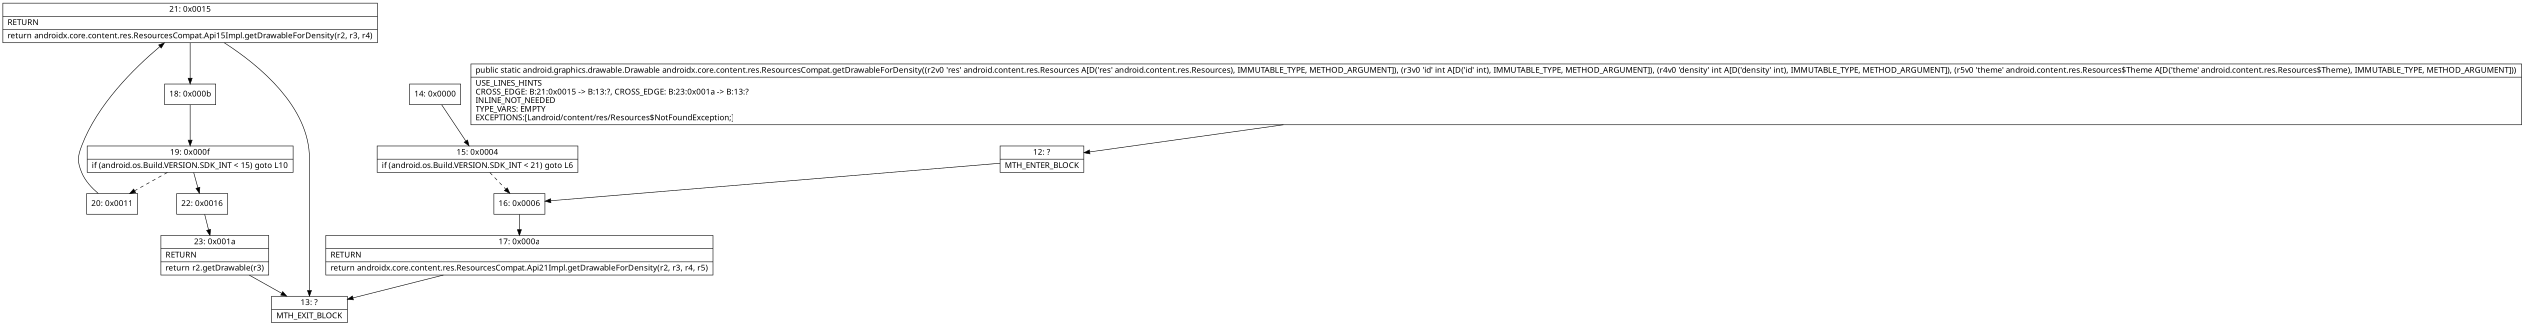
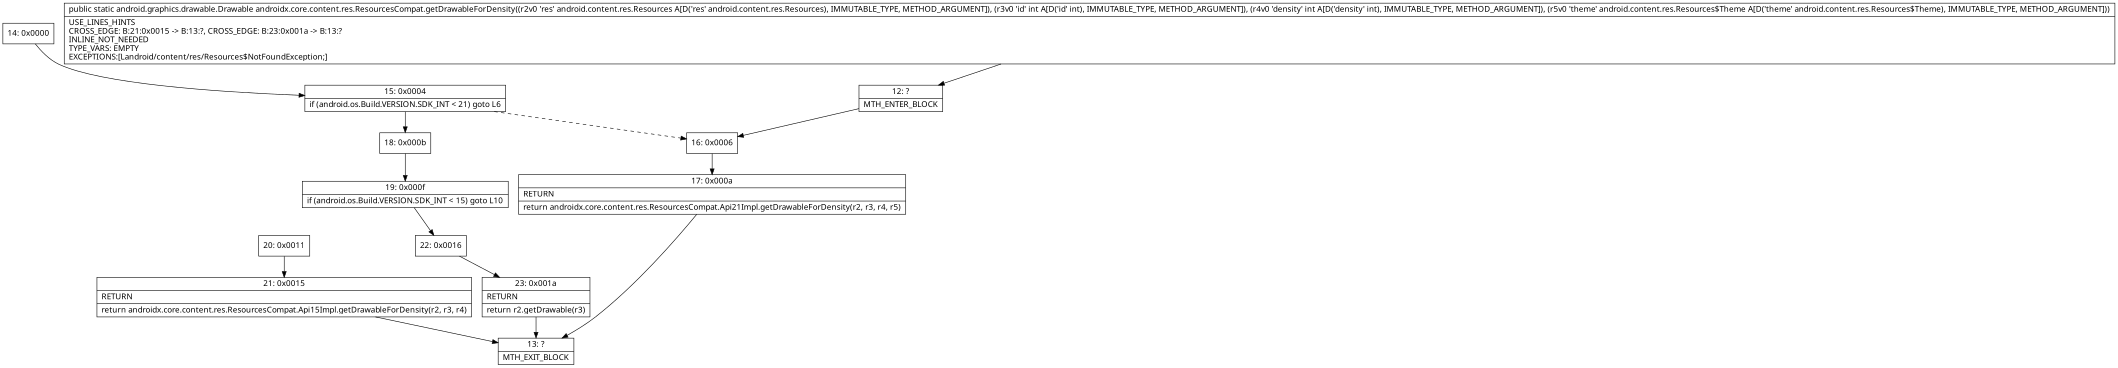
(190, 61) -> (405, 119)
(151, 182) -> none
